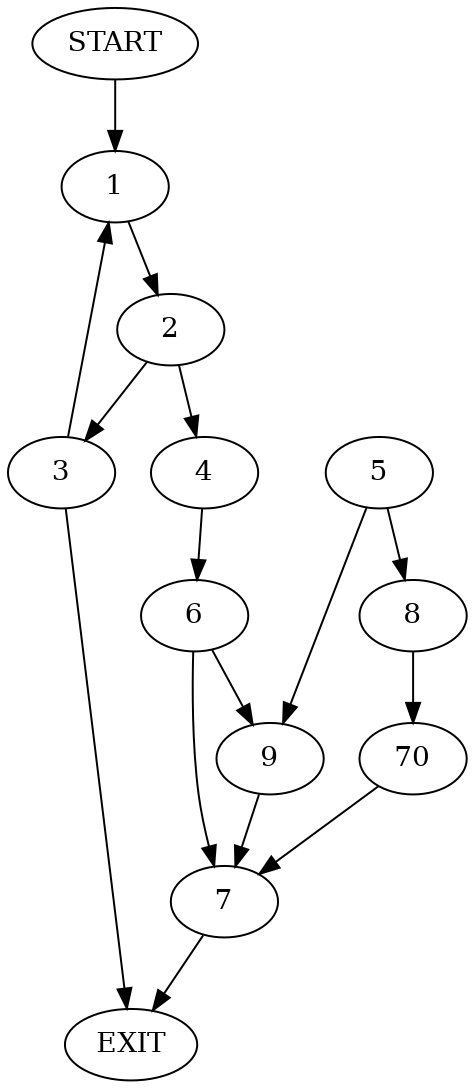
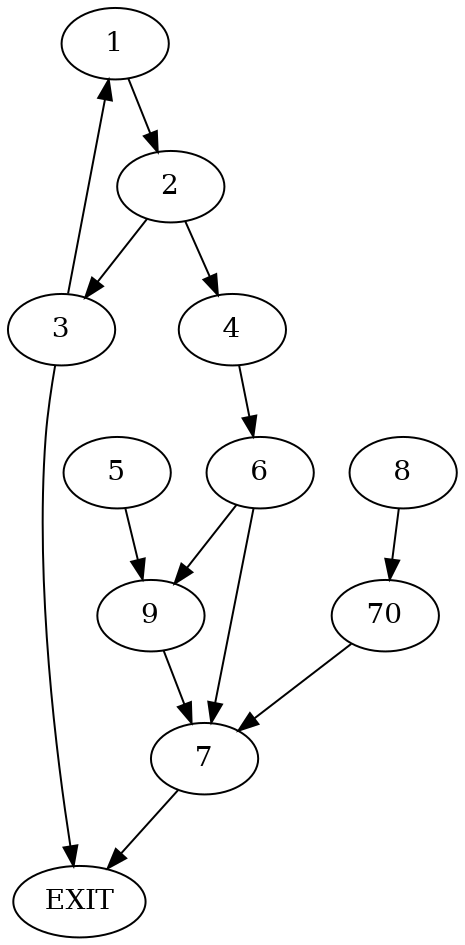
(115, 44) -> none
(394, 534) -> none
